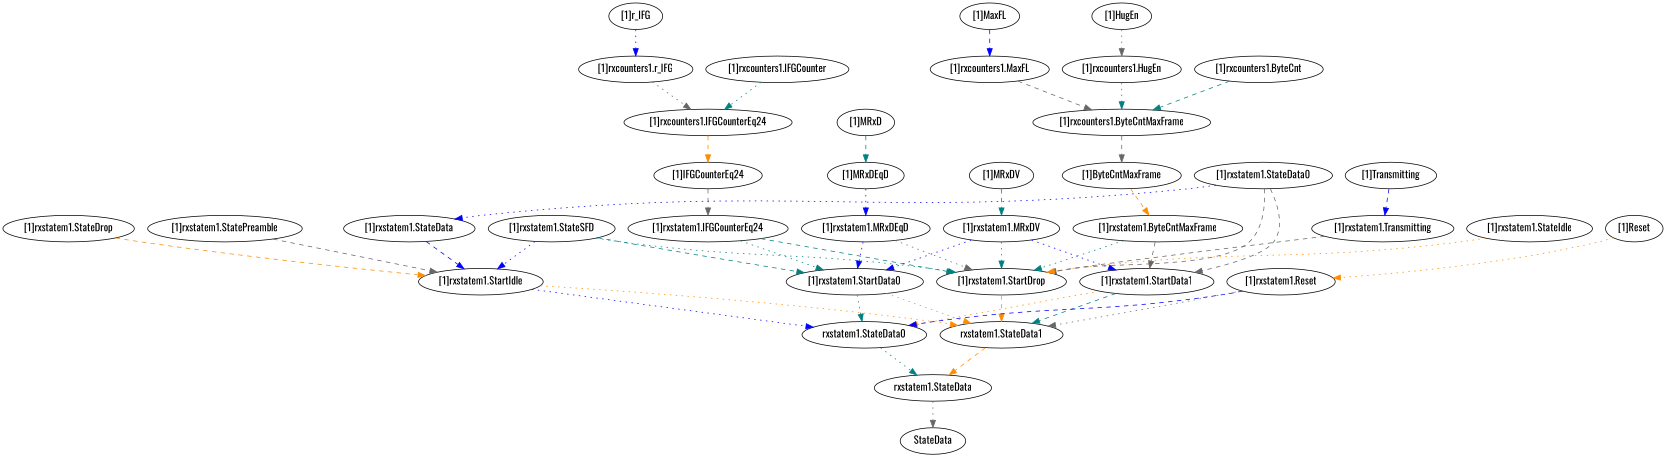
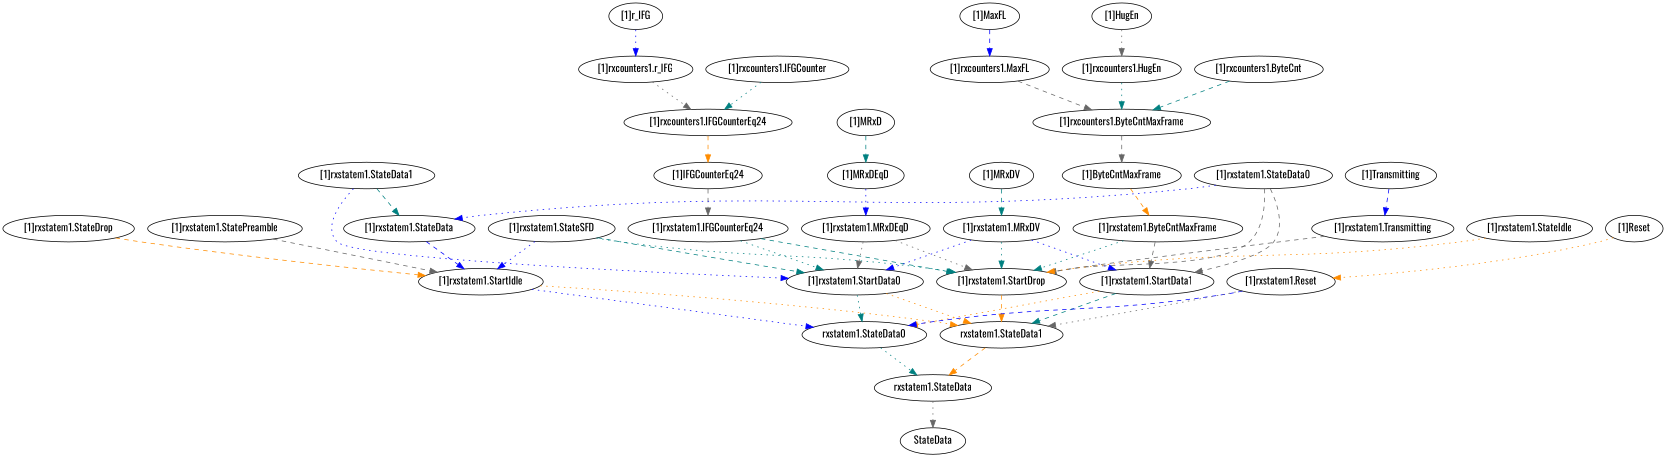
none -> (367, 176)
(861, 252) -> (861, 252)
